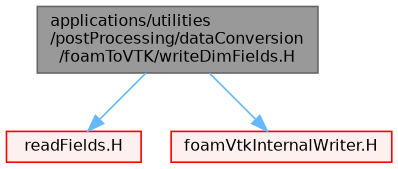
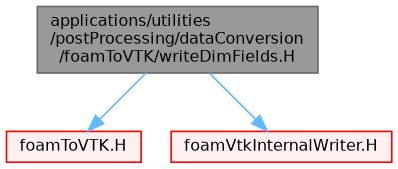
(74, 147) -> (74, 147)
